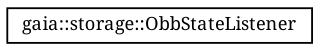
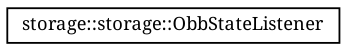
(160, 26) -> (173, 26)
